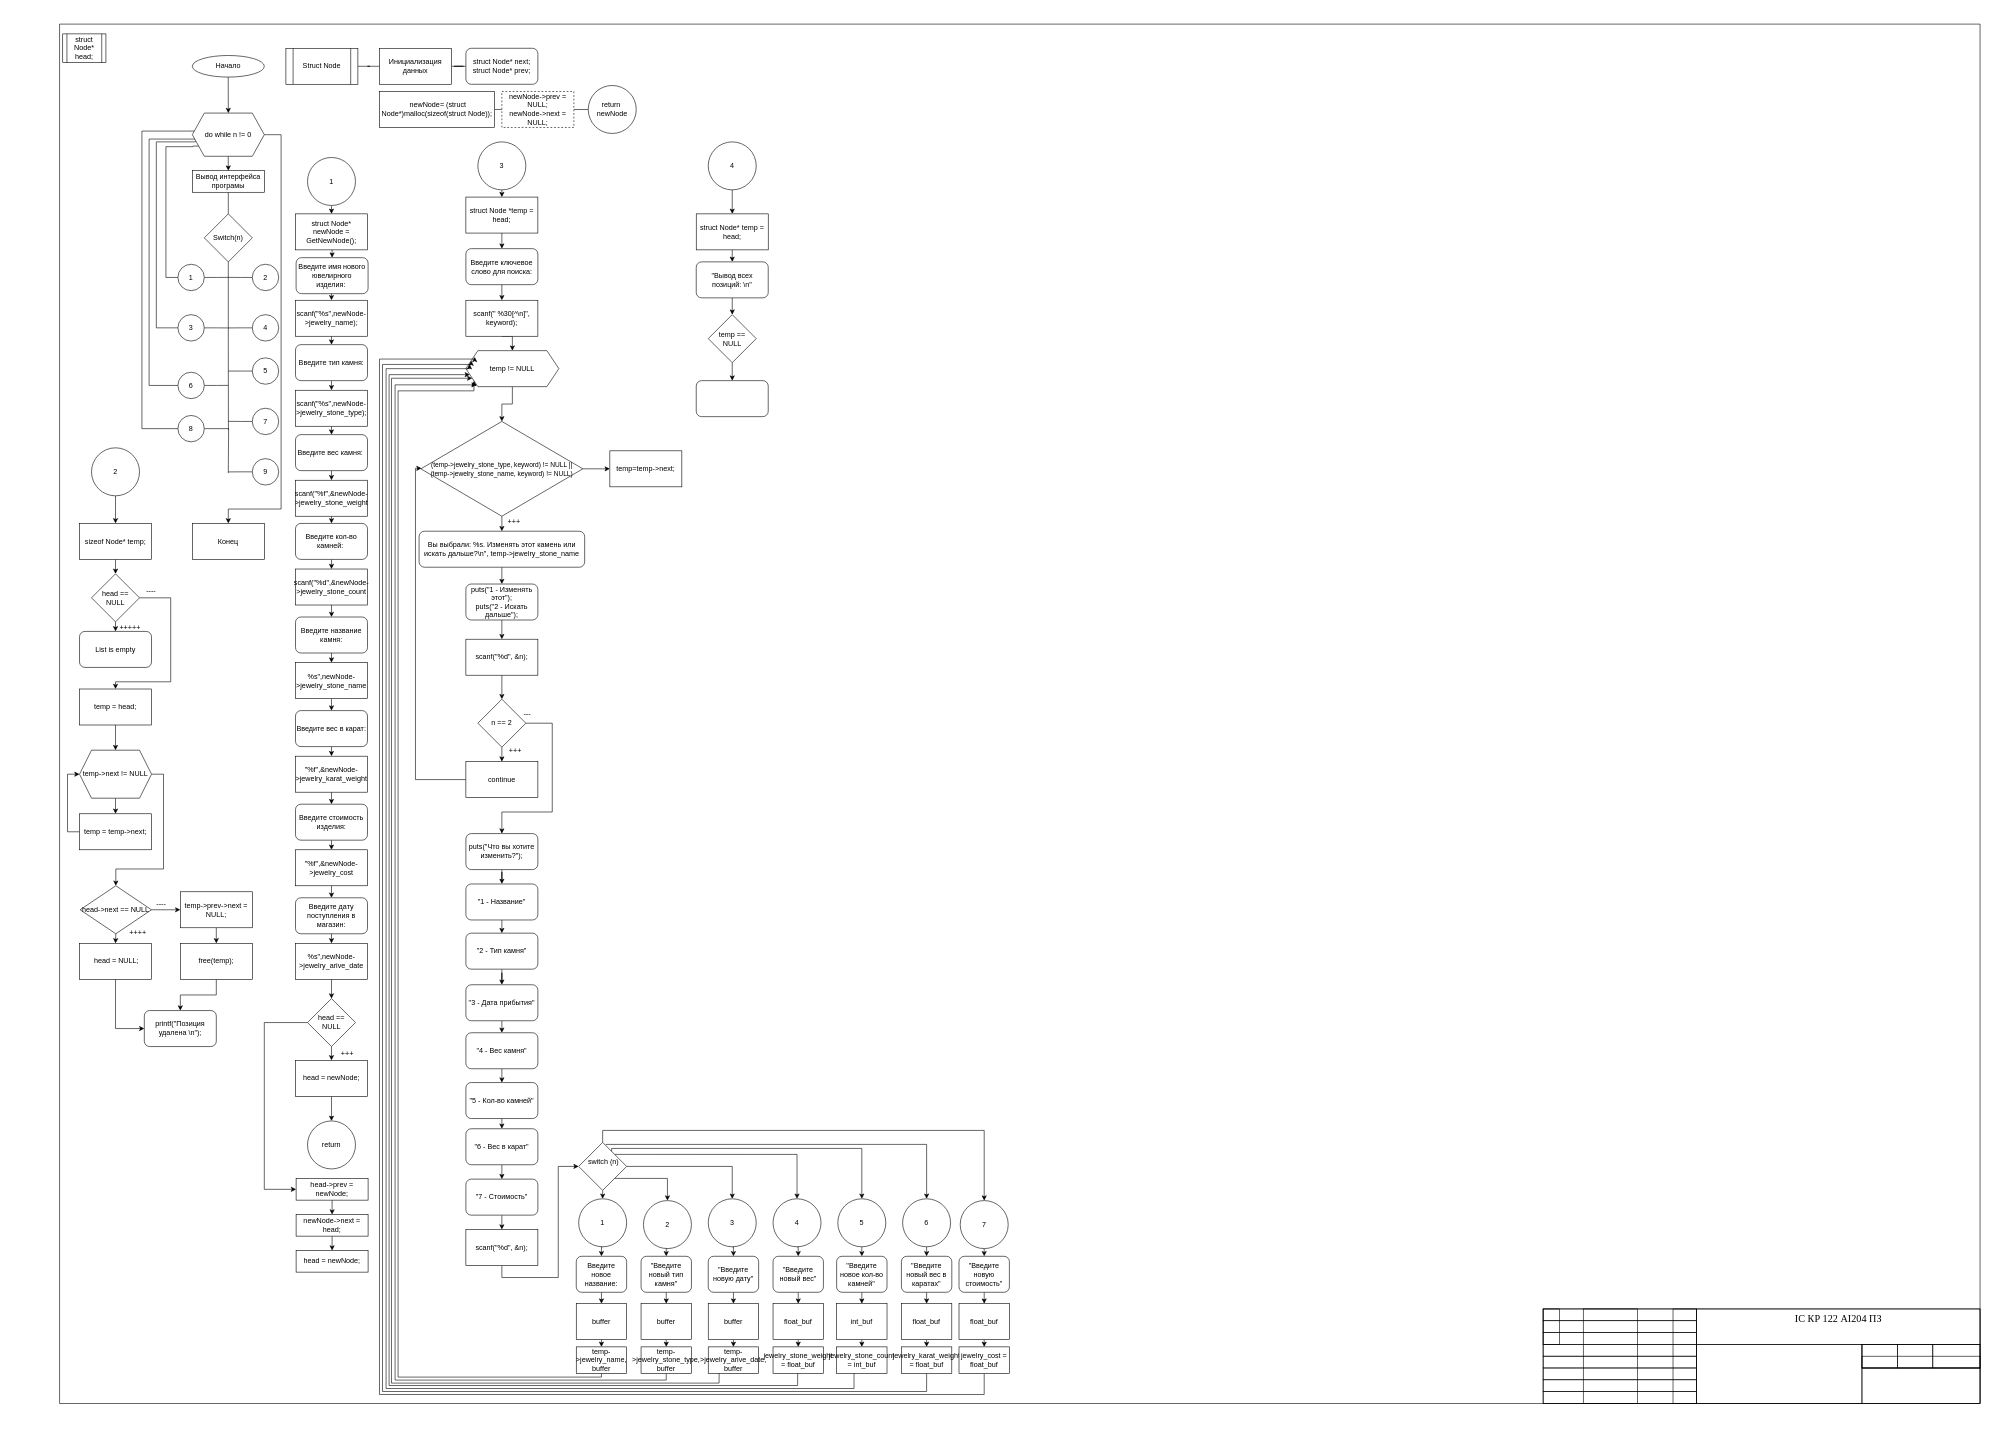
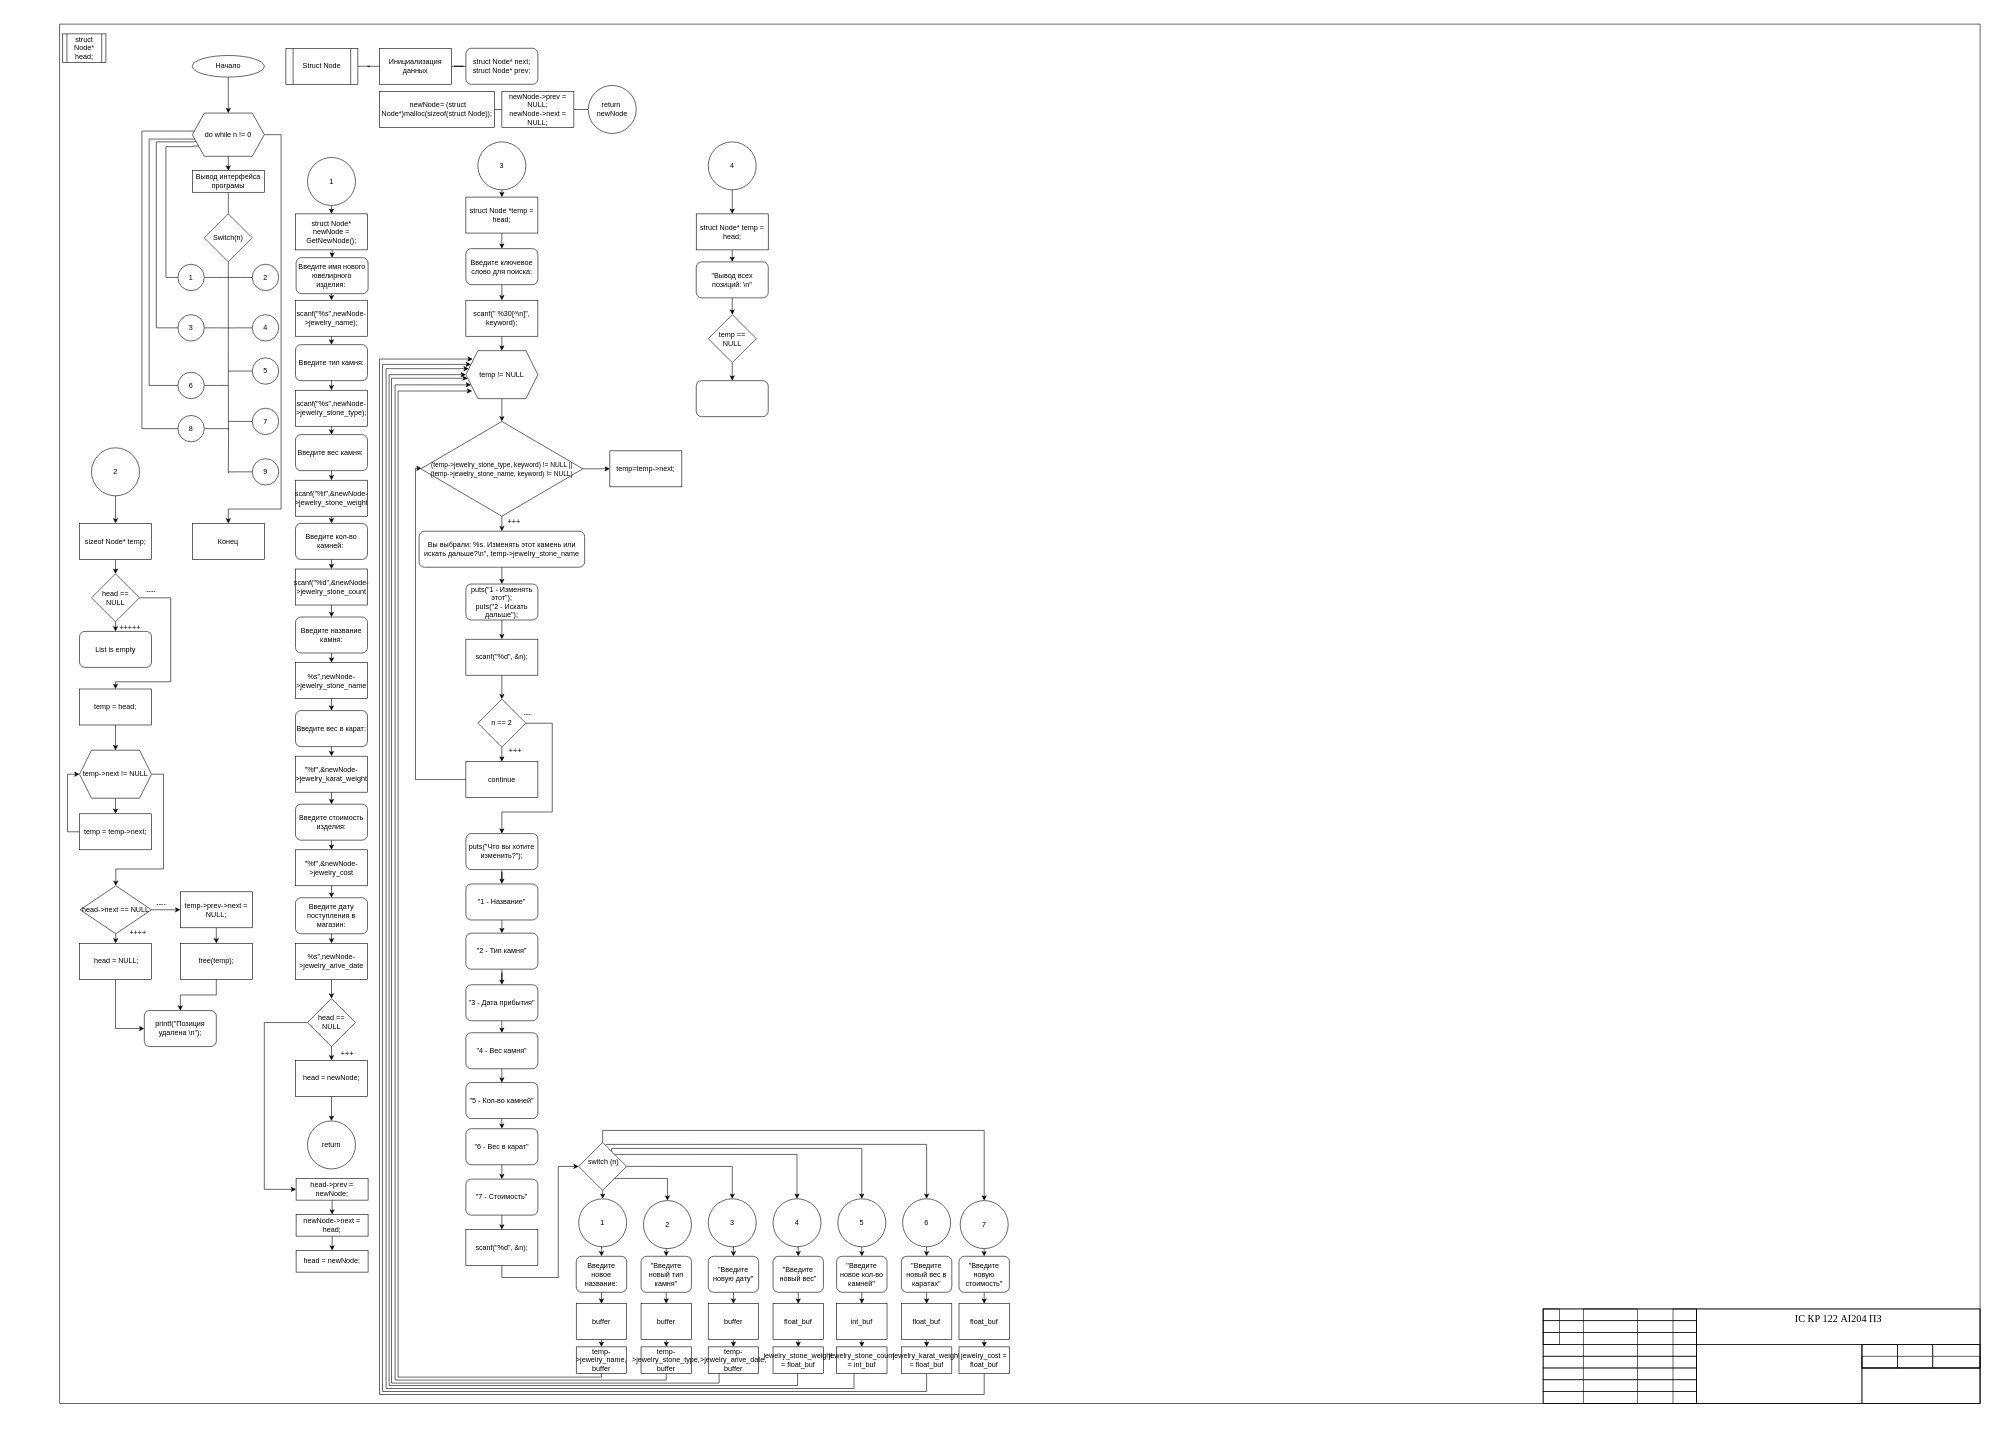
(538, 110) -> (538, 110)
(512, 369) -> (502, 375)
